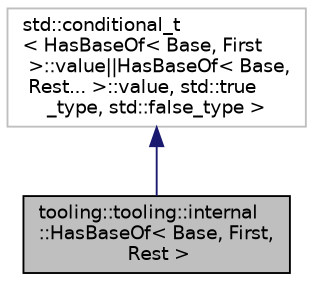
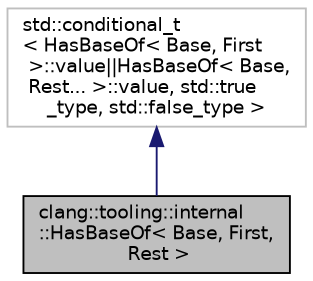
(157, 235) -> (157, 235)
